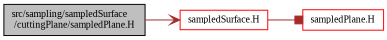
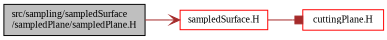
(74, 20) -> (74, 20)
(343, 20) -> (343, 20)
